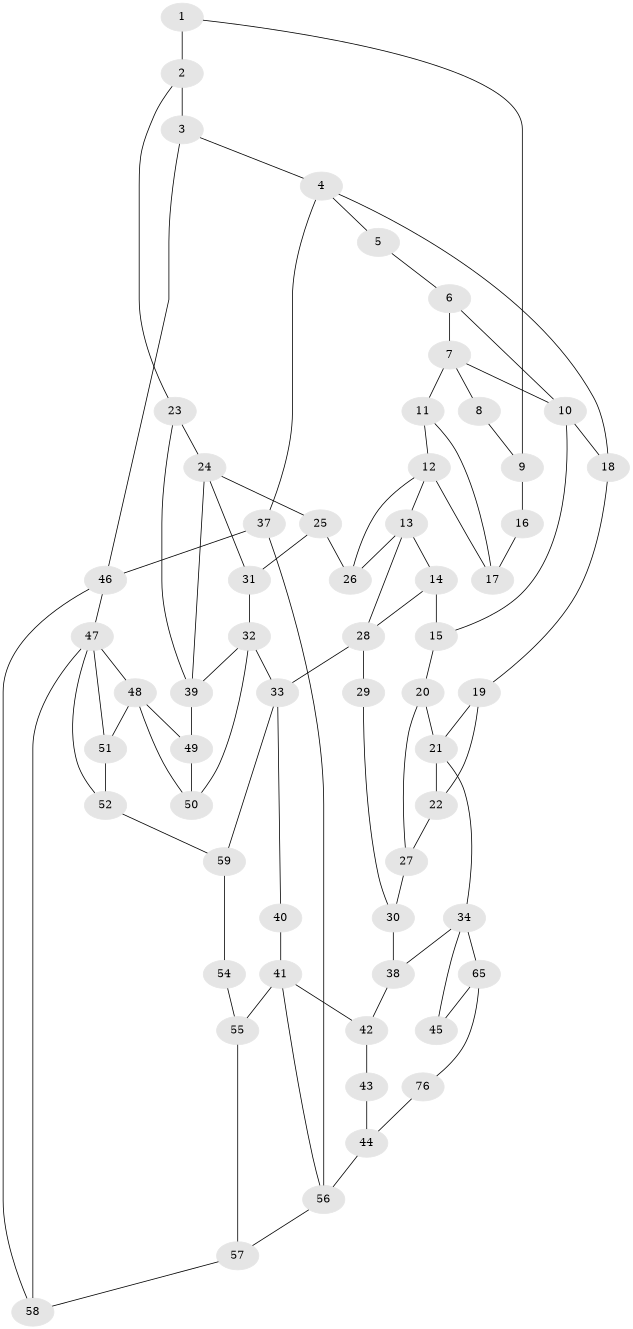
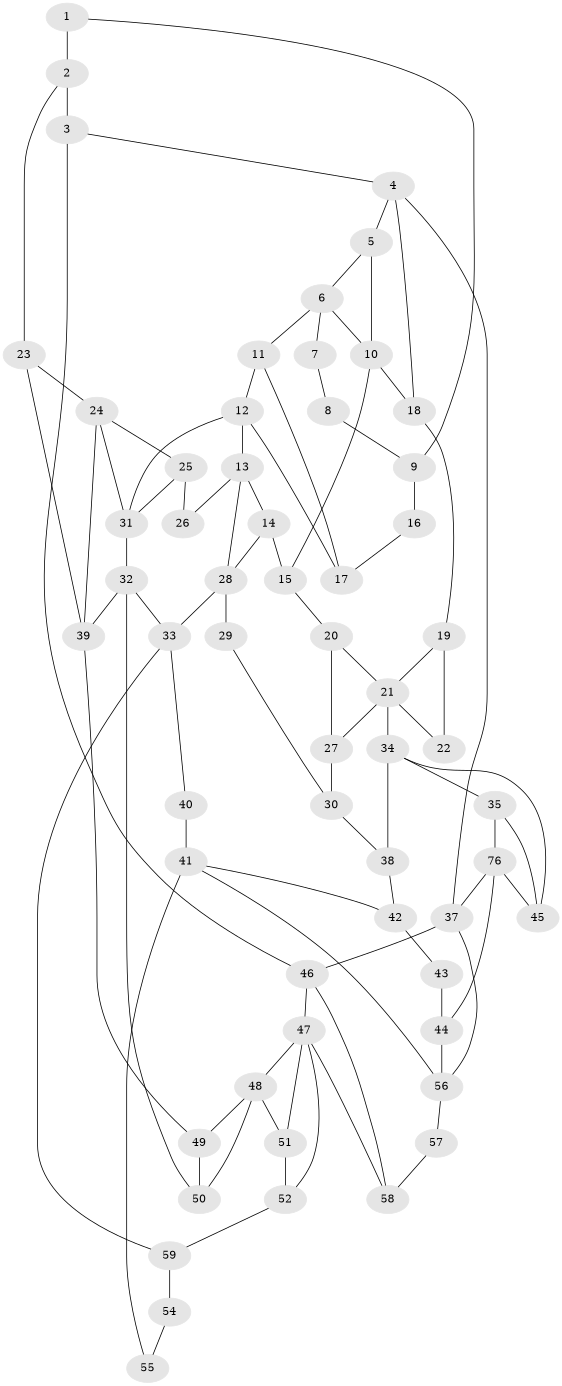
(436, 383) -> (290, 327)
(507, 383) -> (371, 299)
(375, 515) -> (165, 447)
(421, 834) -> (360, 721)
none -> (473, 890)
none -> (516, 890)
(479, 974) -> (495, 805)
(238, 1143) -> none
